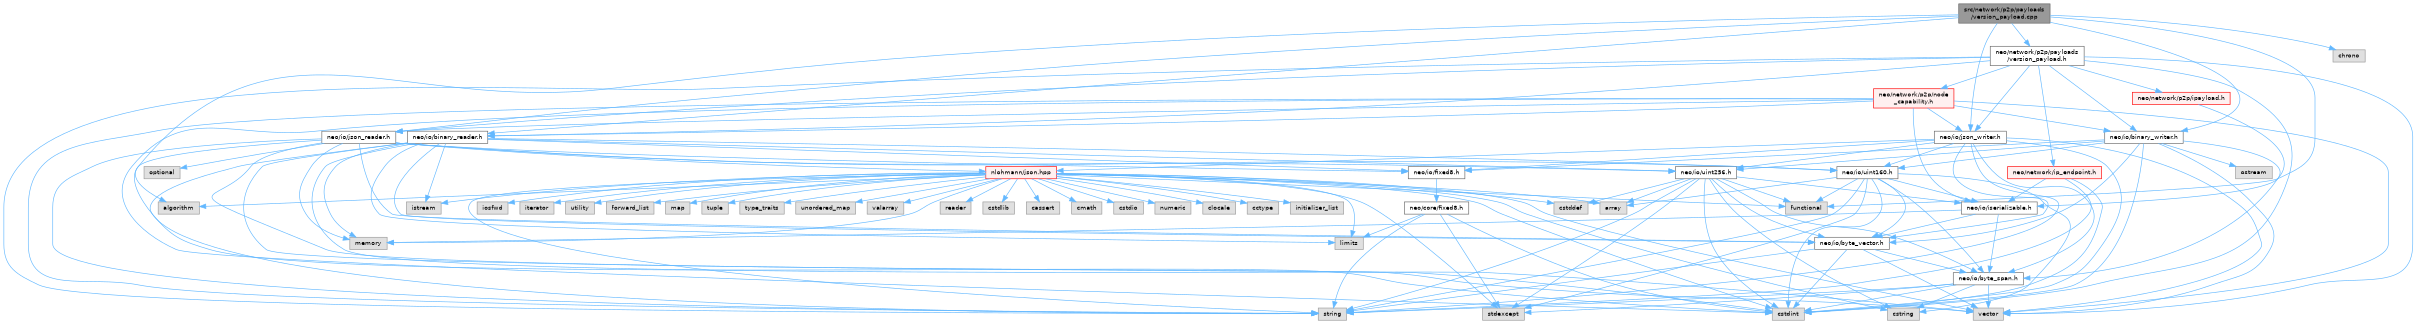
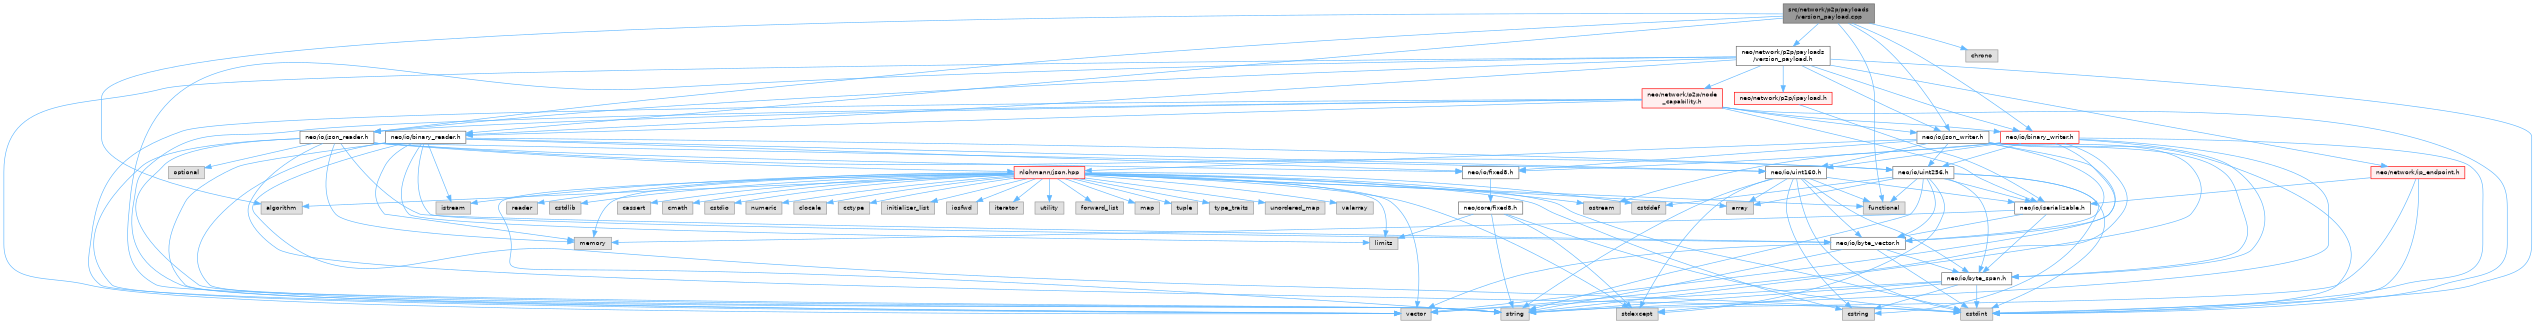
(2144, 137) -> (2040, 137)
none -> (1331, 181)
none -> (2088, 285)
